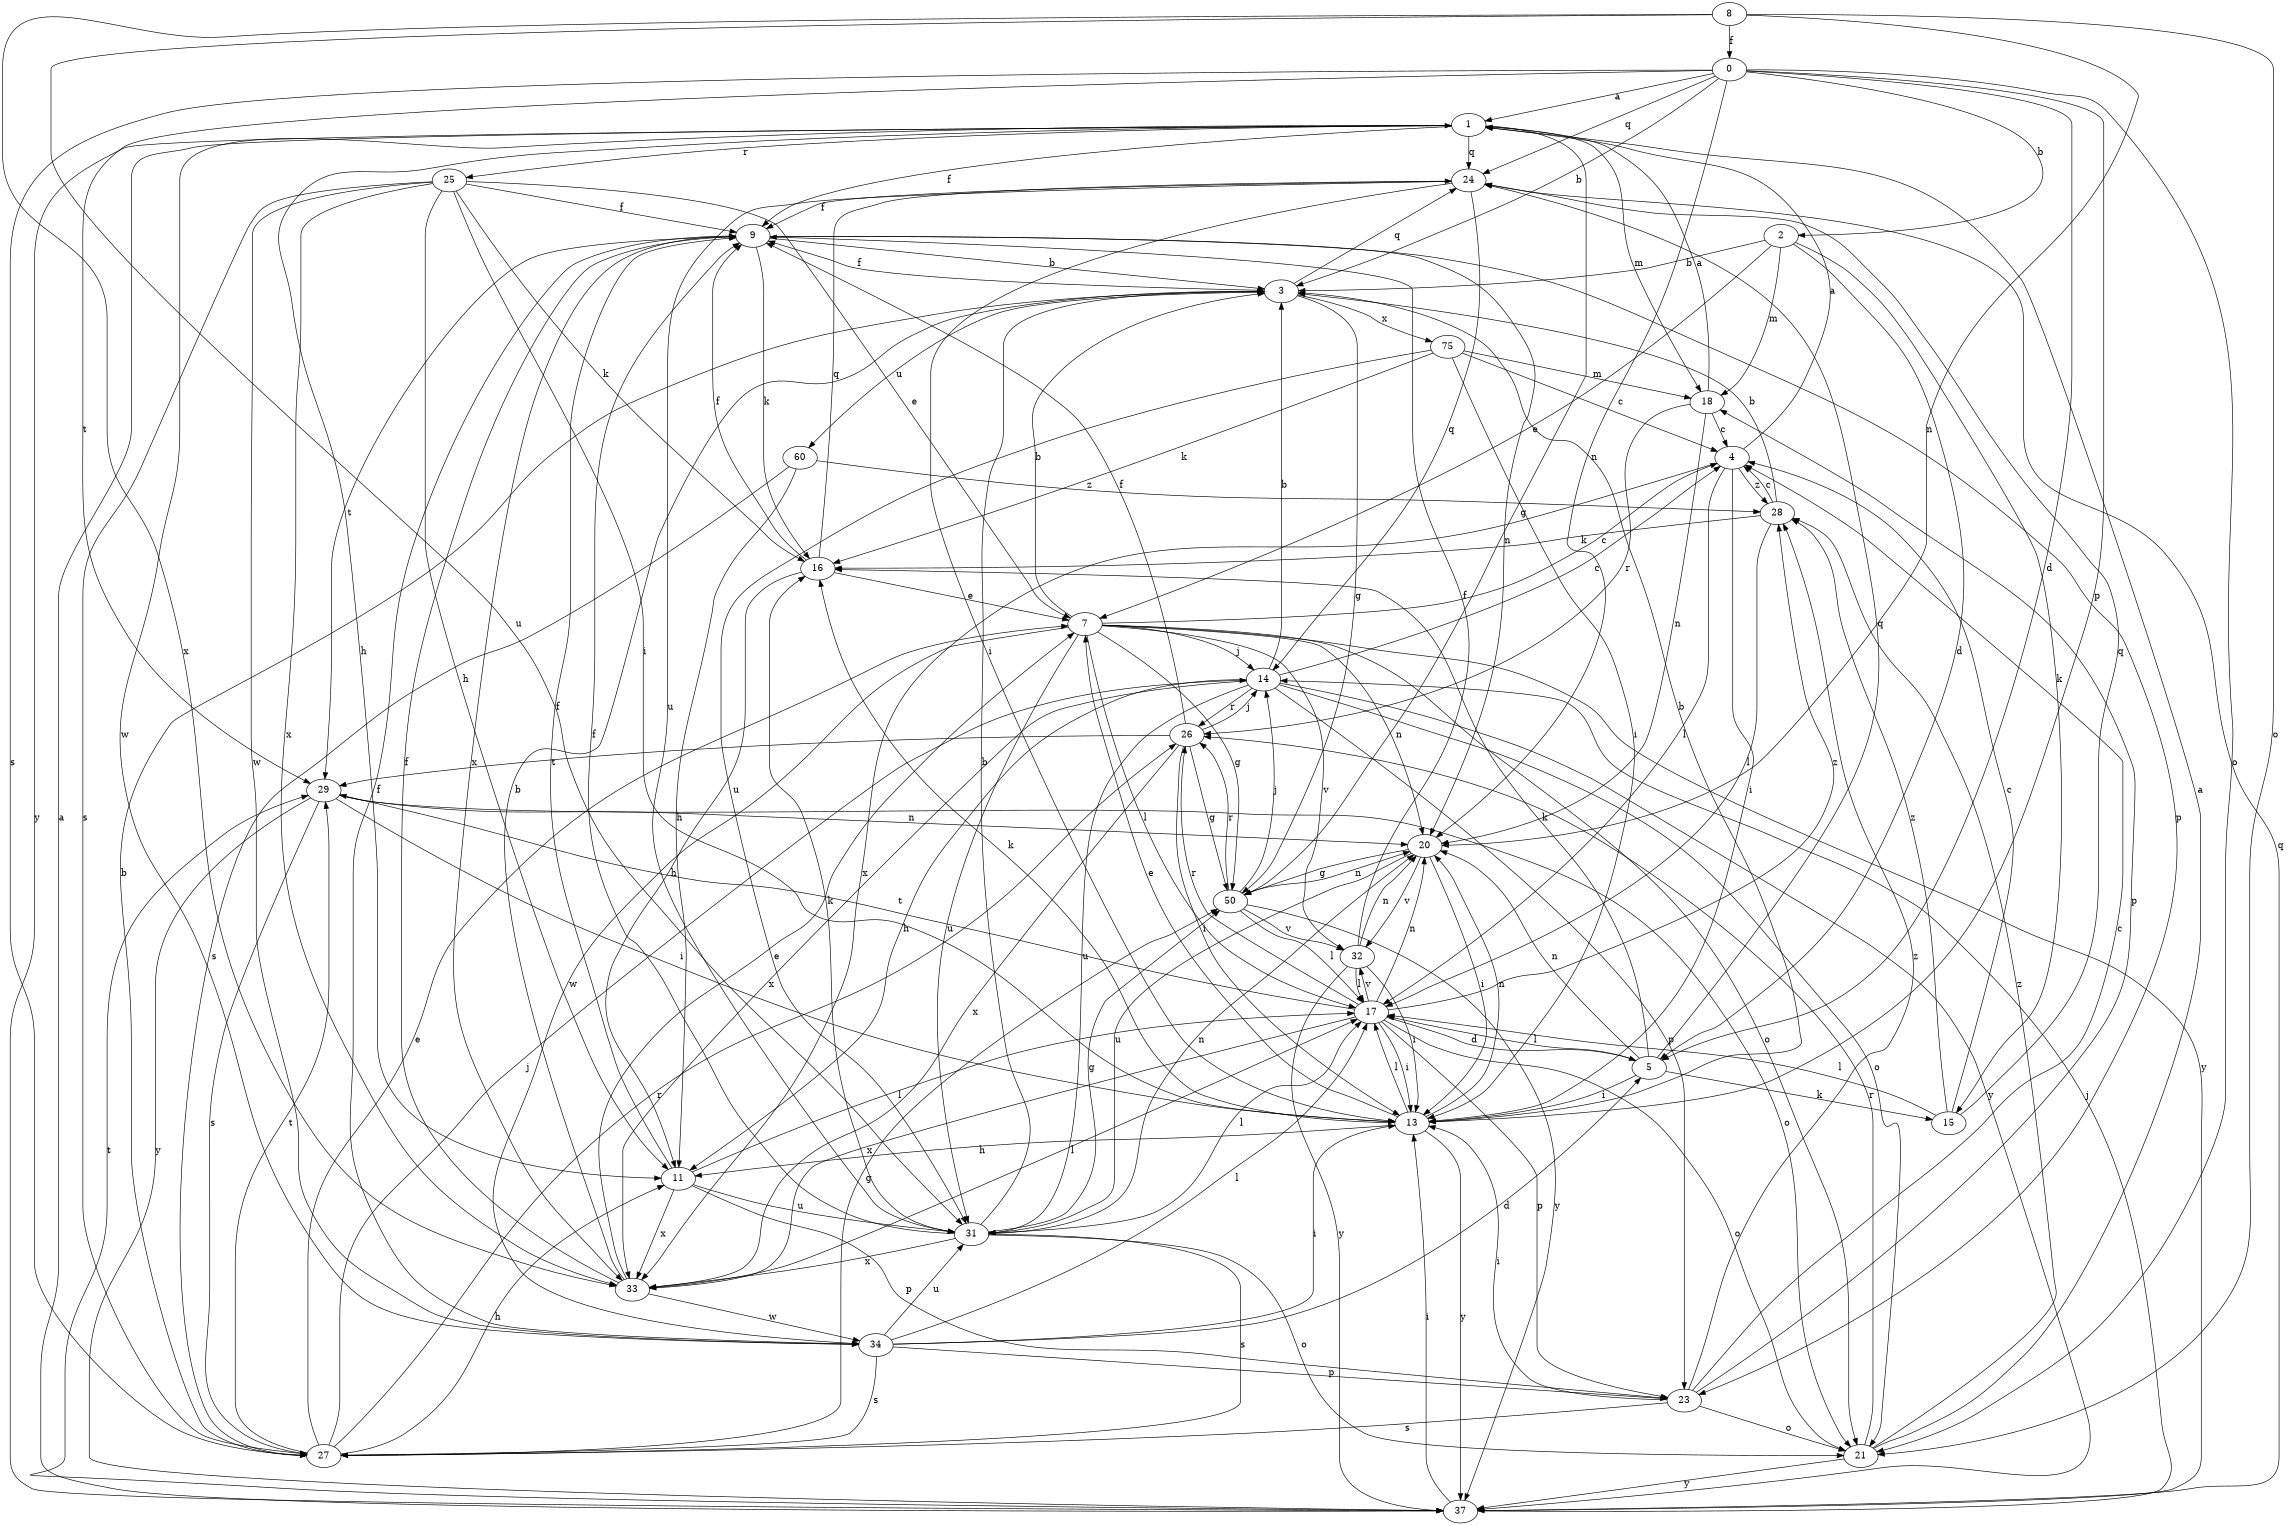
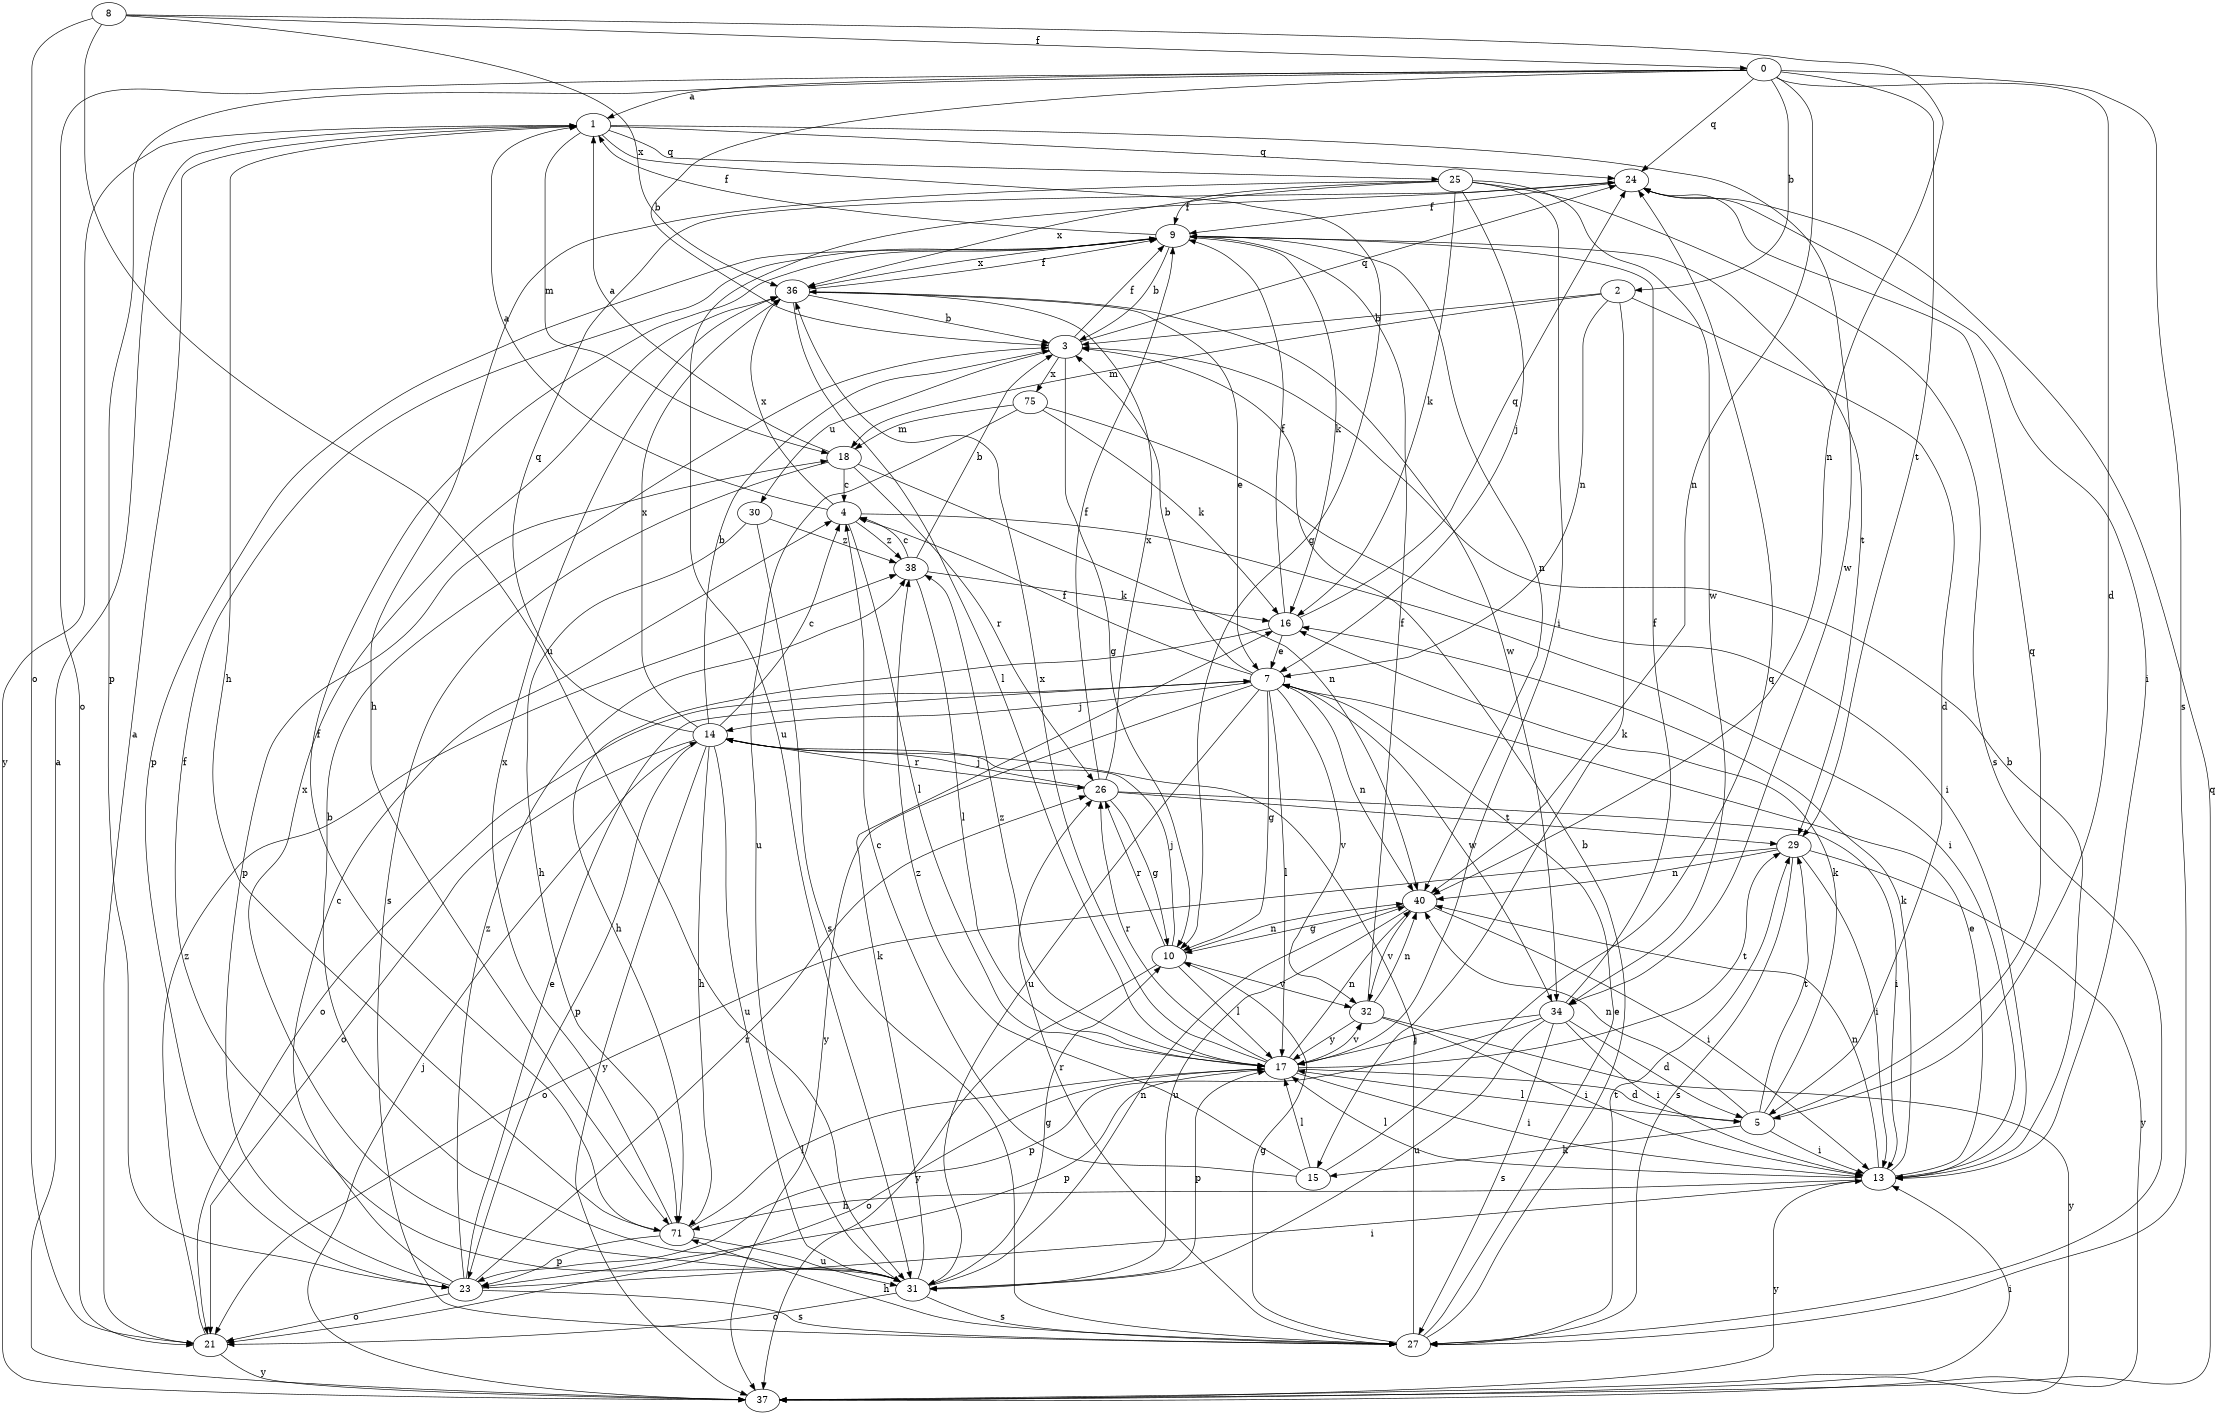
(1105, 152) -> (873, 213)
(746, 153) -> (671, 153)
(1587, 401) -> none
(914, 402) -> (1517, 430)
(1535, 430) -> (1583, 485)
(1437, 452) -> (779, 211)
(800, 458) -> (755, 513)
(1777, 513) -> (911, 569)
(1604, 541) -> (1065, 596)
(2078, 648) -> (252, 106)
none -> (670, 739)
(1425, 846) -> (1420, 901)
(724, 851) -> (1551, 640)
(1230, 901) -> (1169, 957)
(1729, 933) -> (766, 1015)
(1359, 985) -> (1333, 1040)
(1242, 1123) -> (1198, 1179)
(678, 1179) -> (677, 1234)
none -> (408, 1242)
(632, 1290) -> (792, 291)
(337, 1491) -> (1801, 991)
